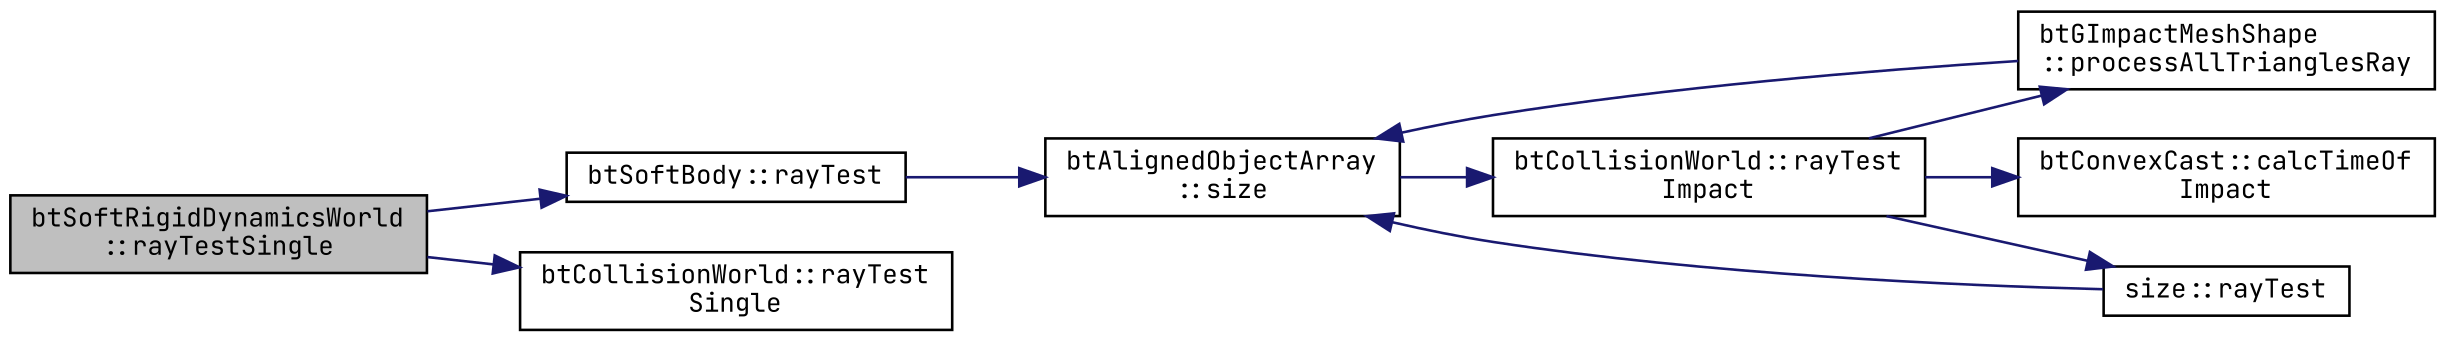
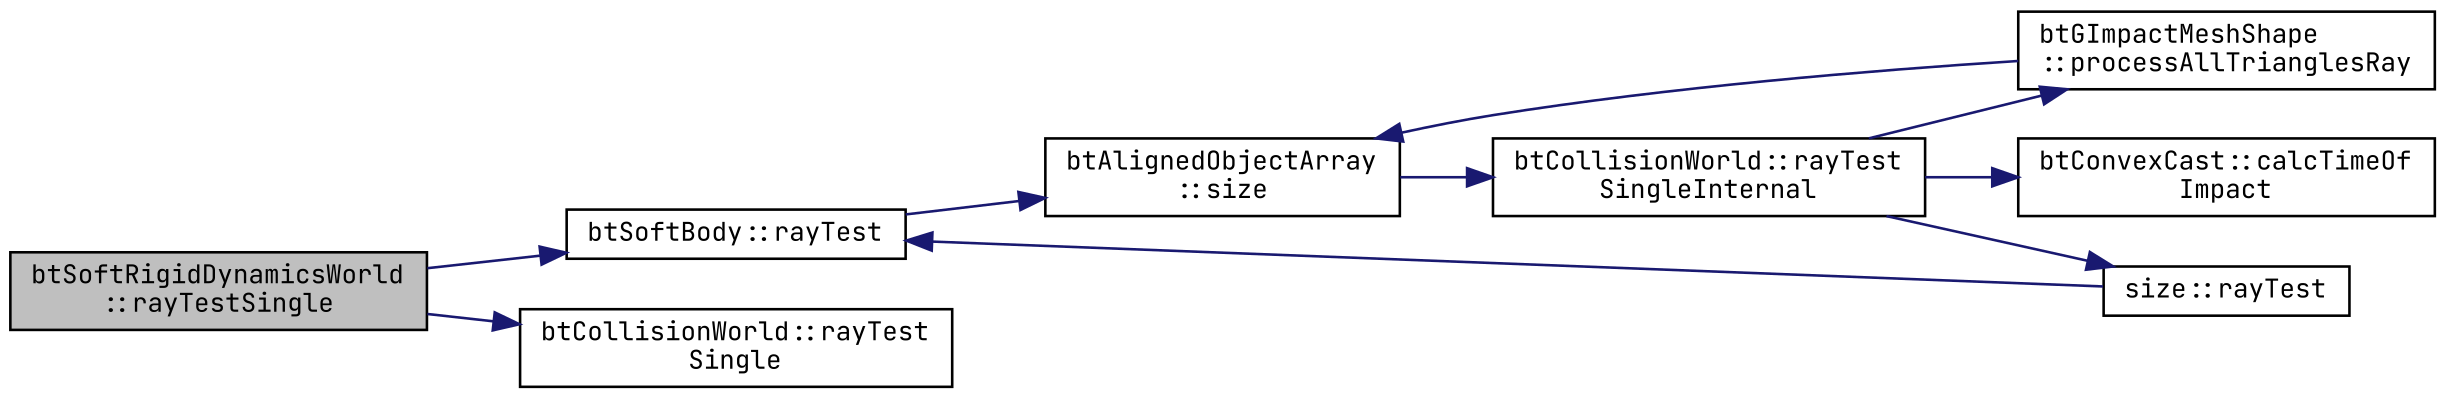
(1709, 177) -> (1709, 177)
(1746, 271) -> (1518, 264)
